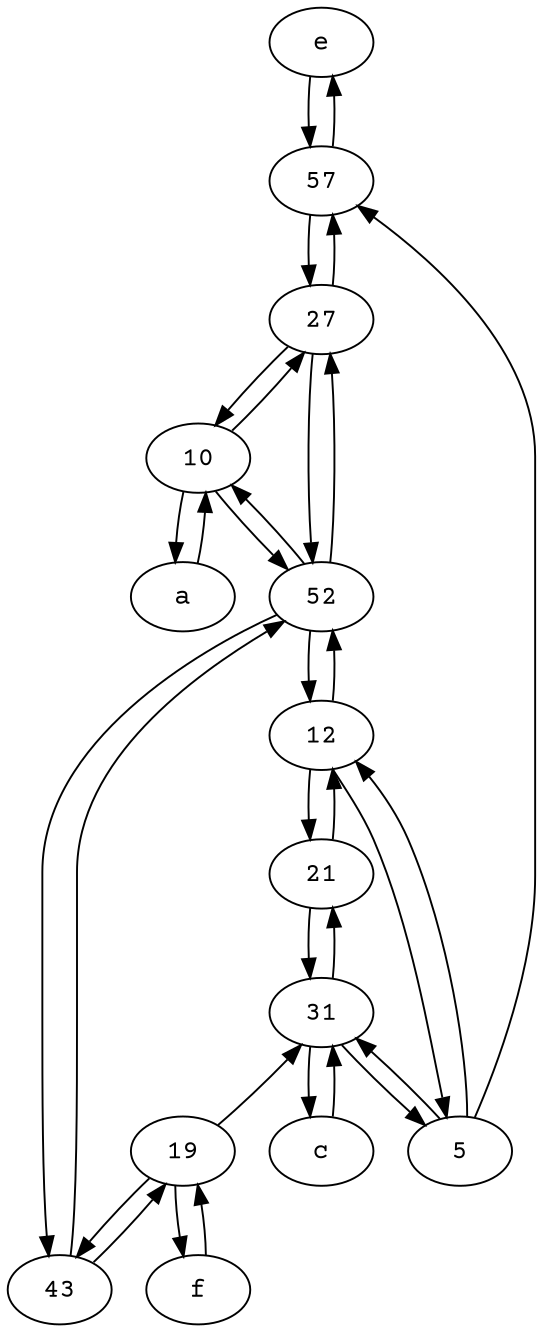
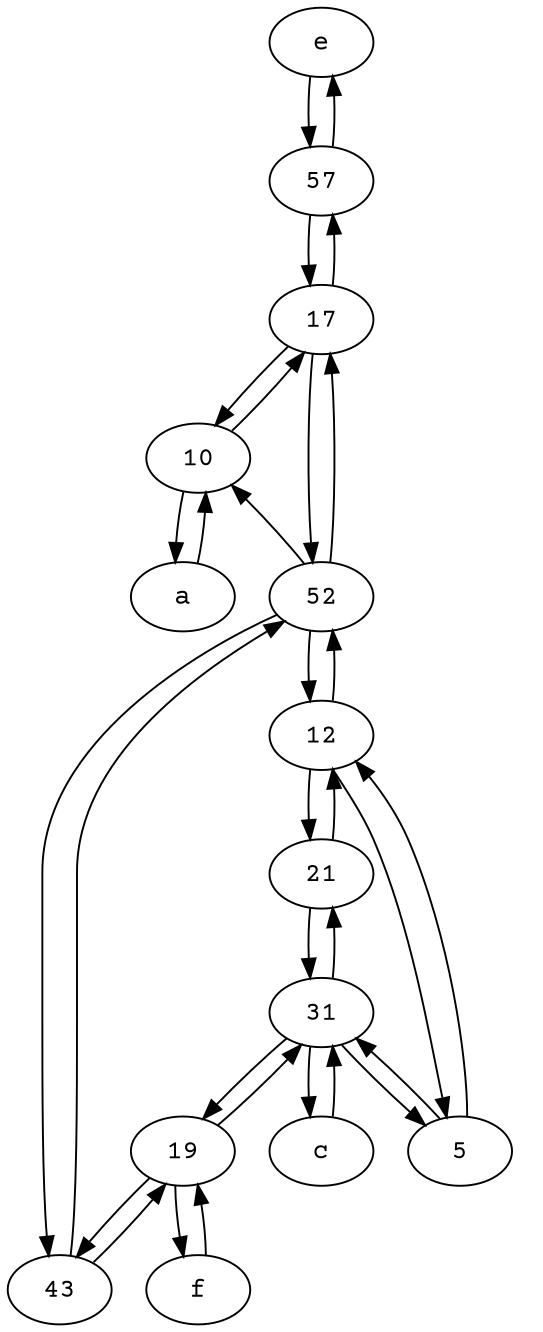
(321, 320) -> (321, 320)
(244, 524) -> none
(535, 642) -> none
none -> (251, 1071)
